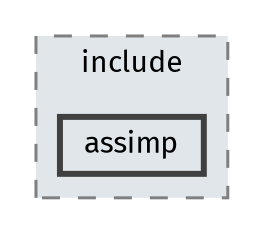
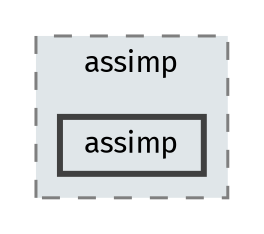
(132, 64) -> (132, 64)
